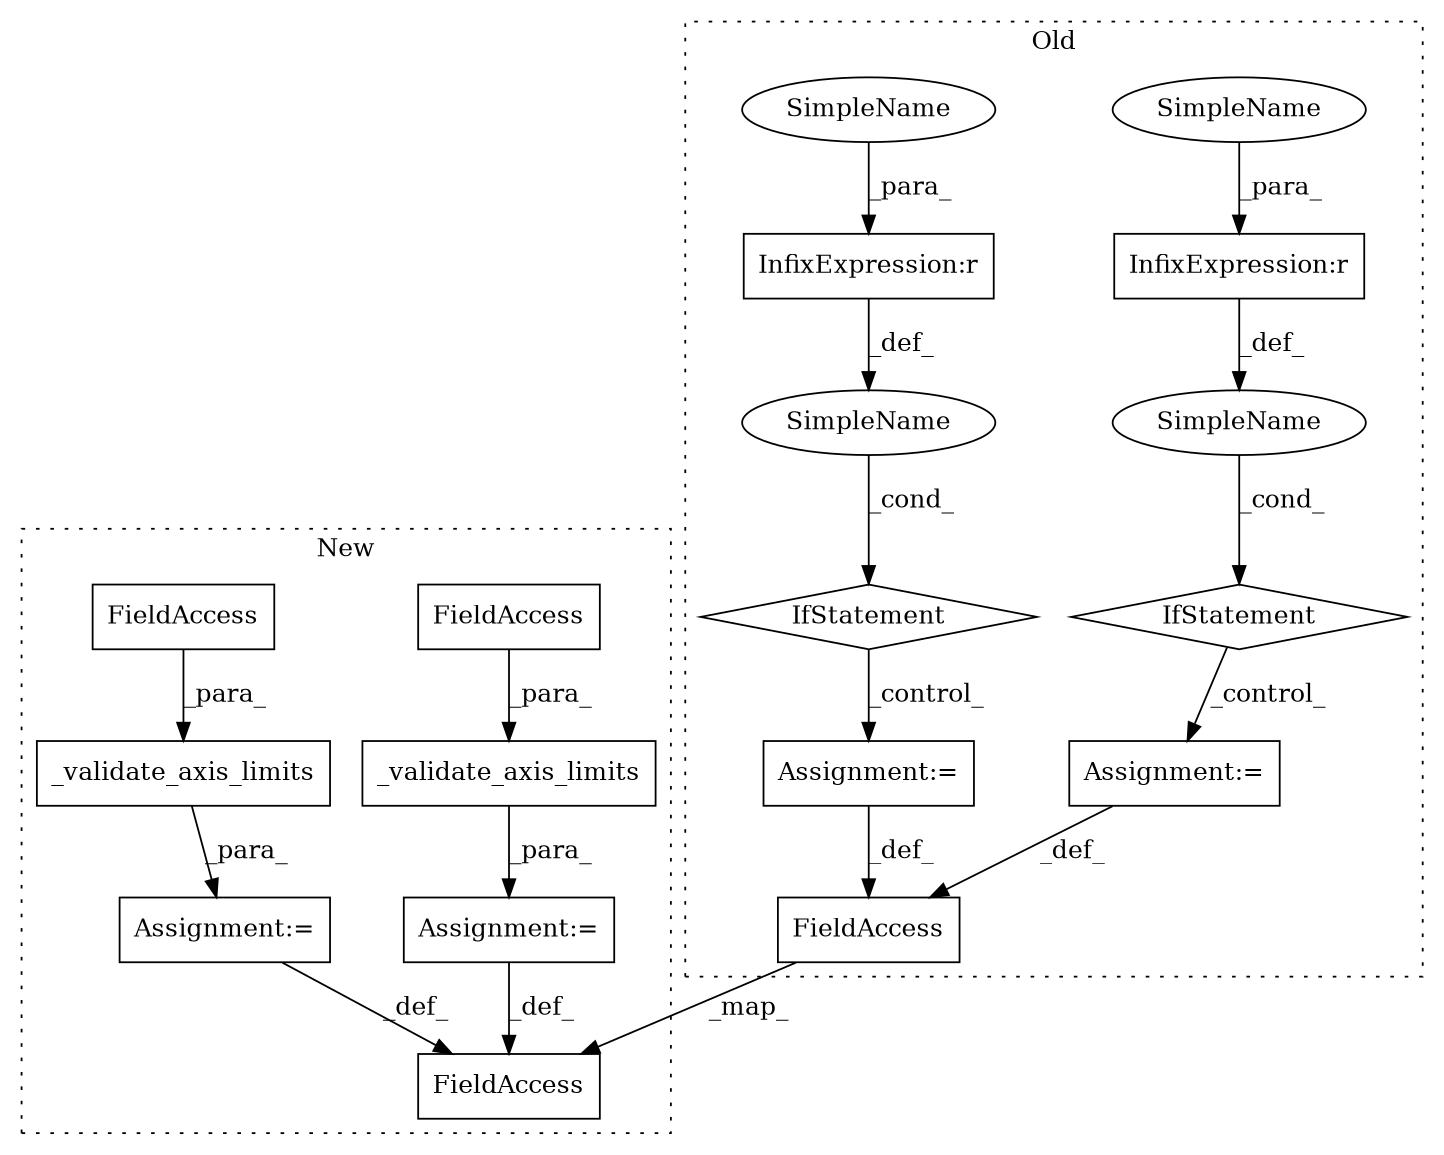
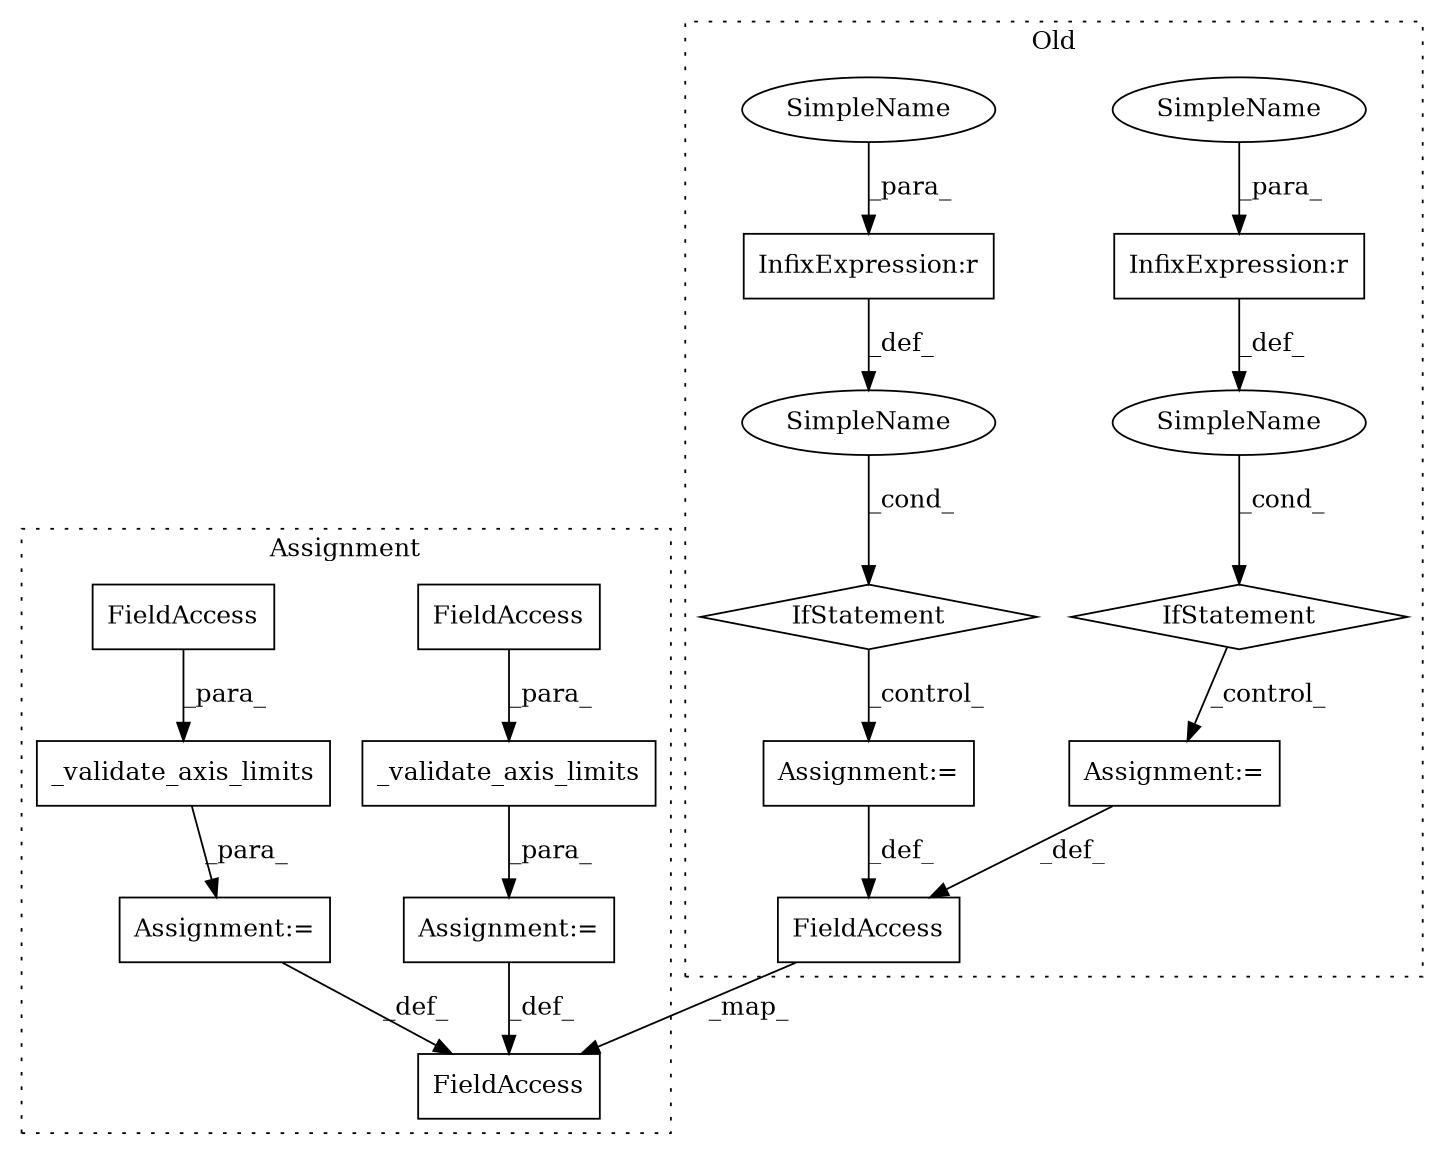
(346, 549) -> (346, 549)
